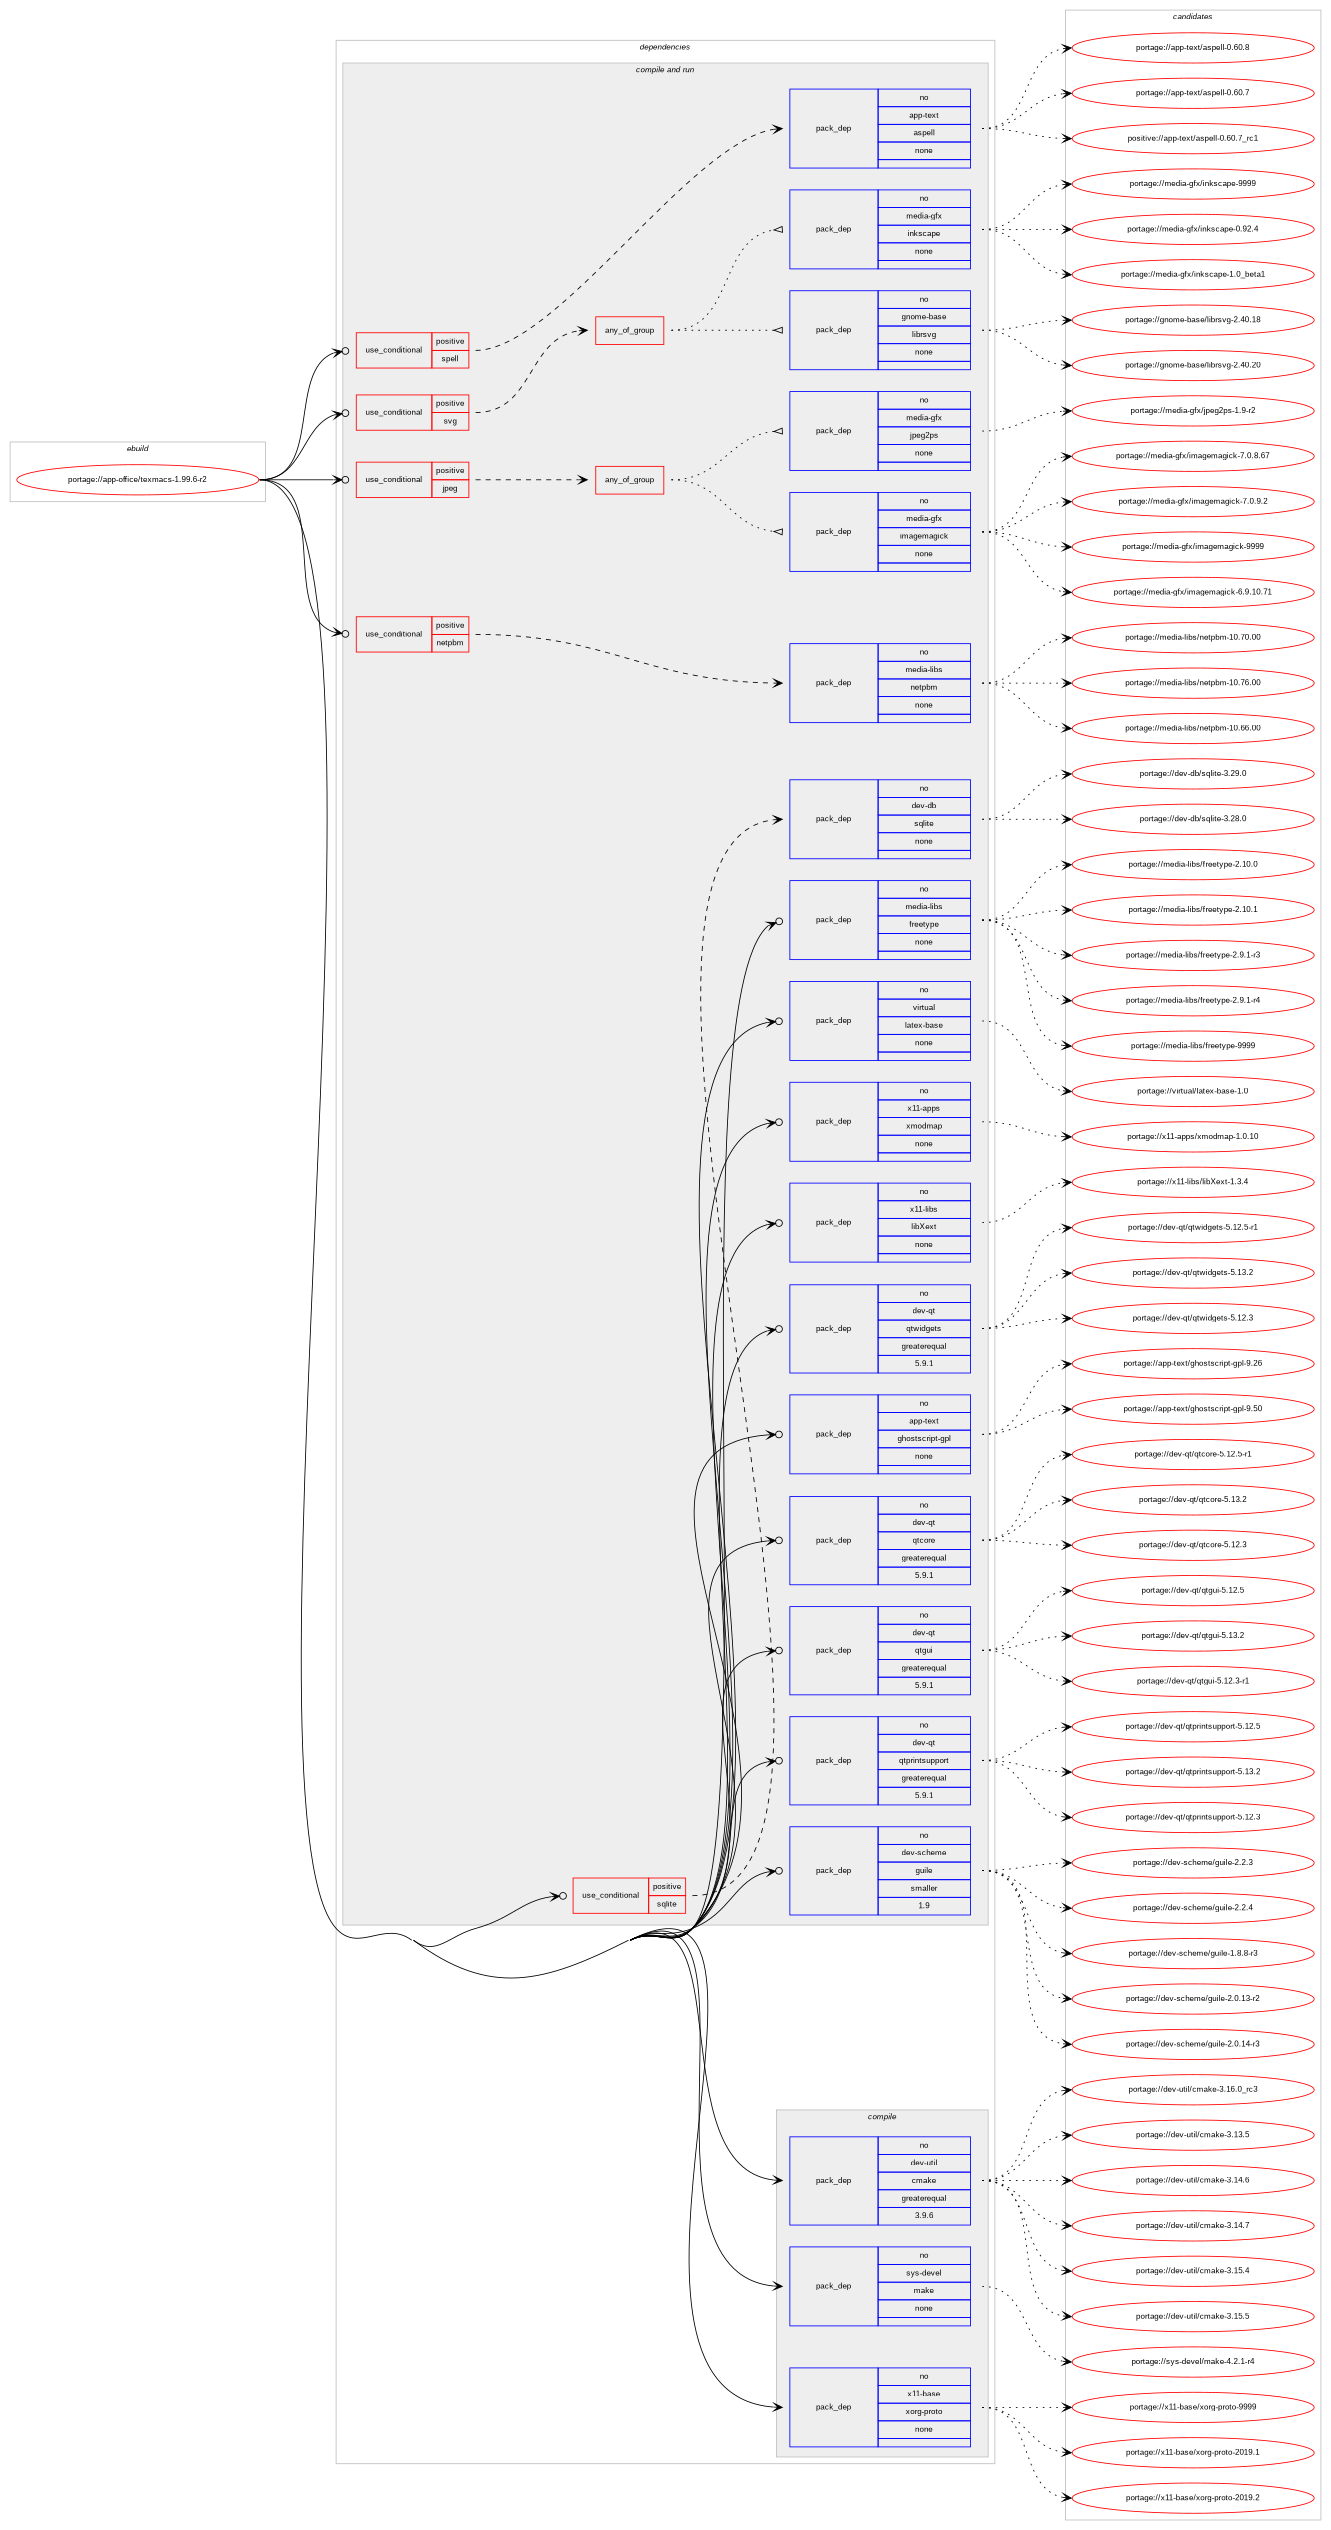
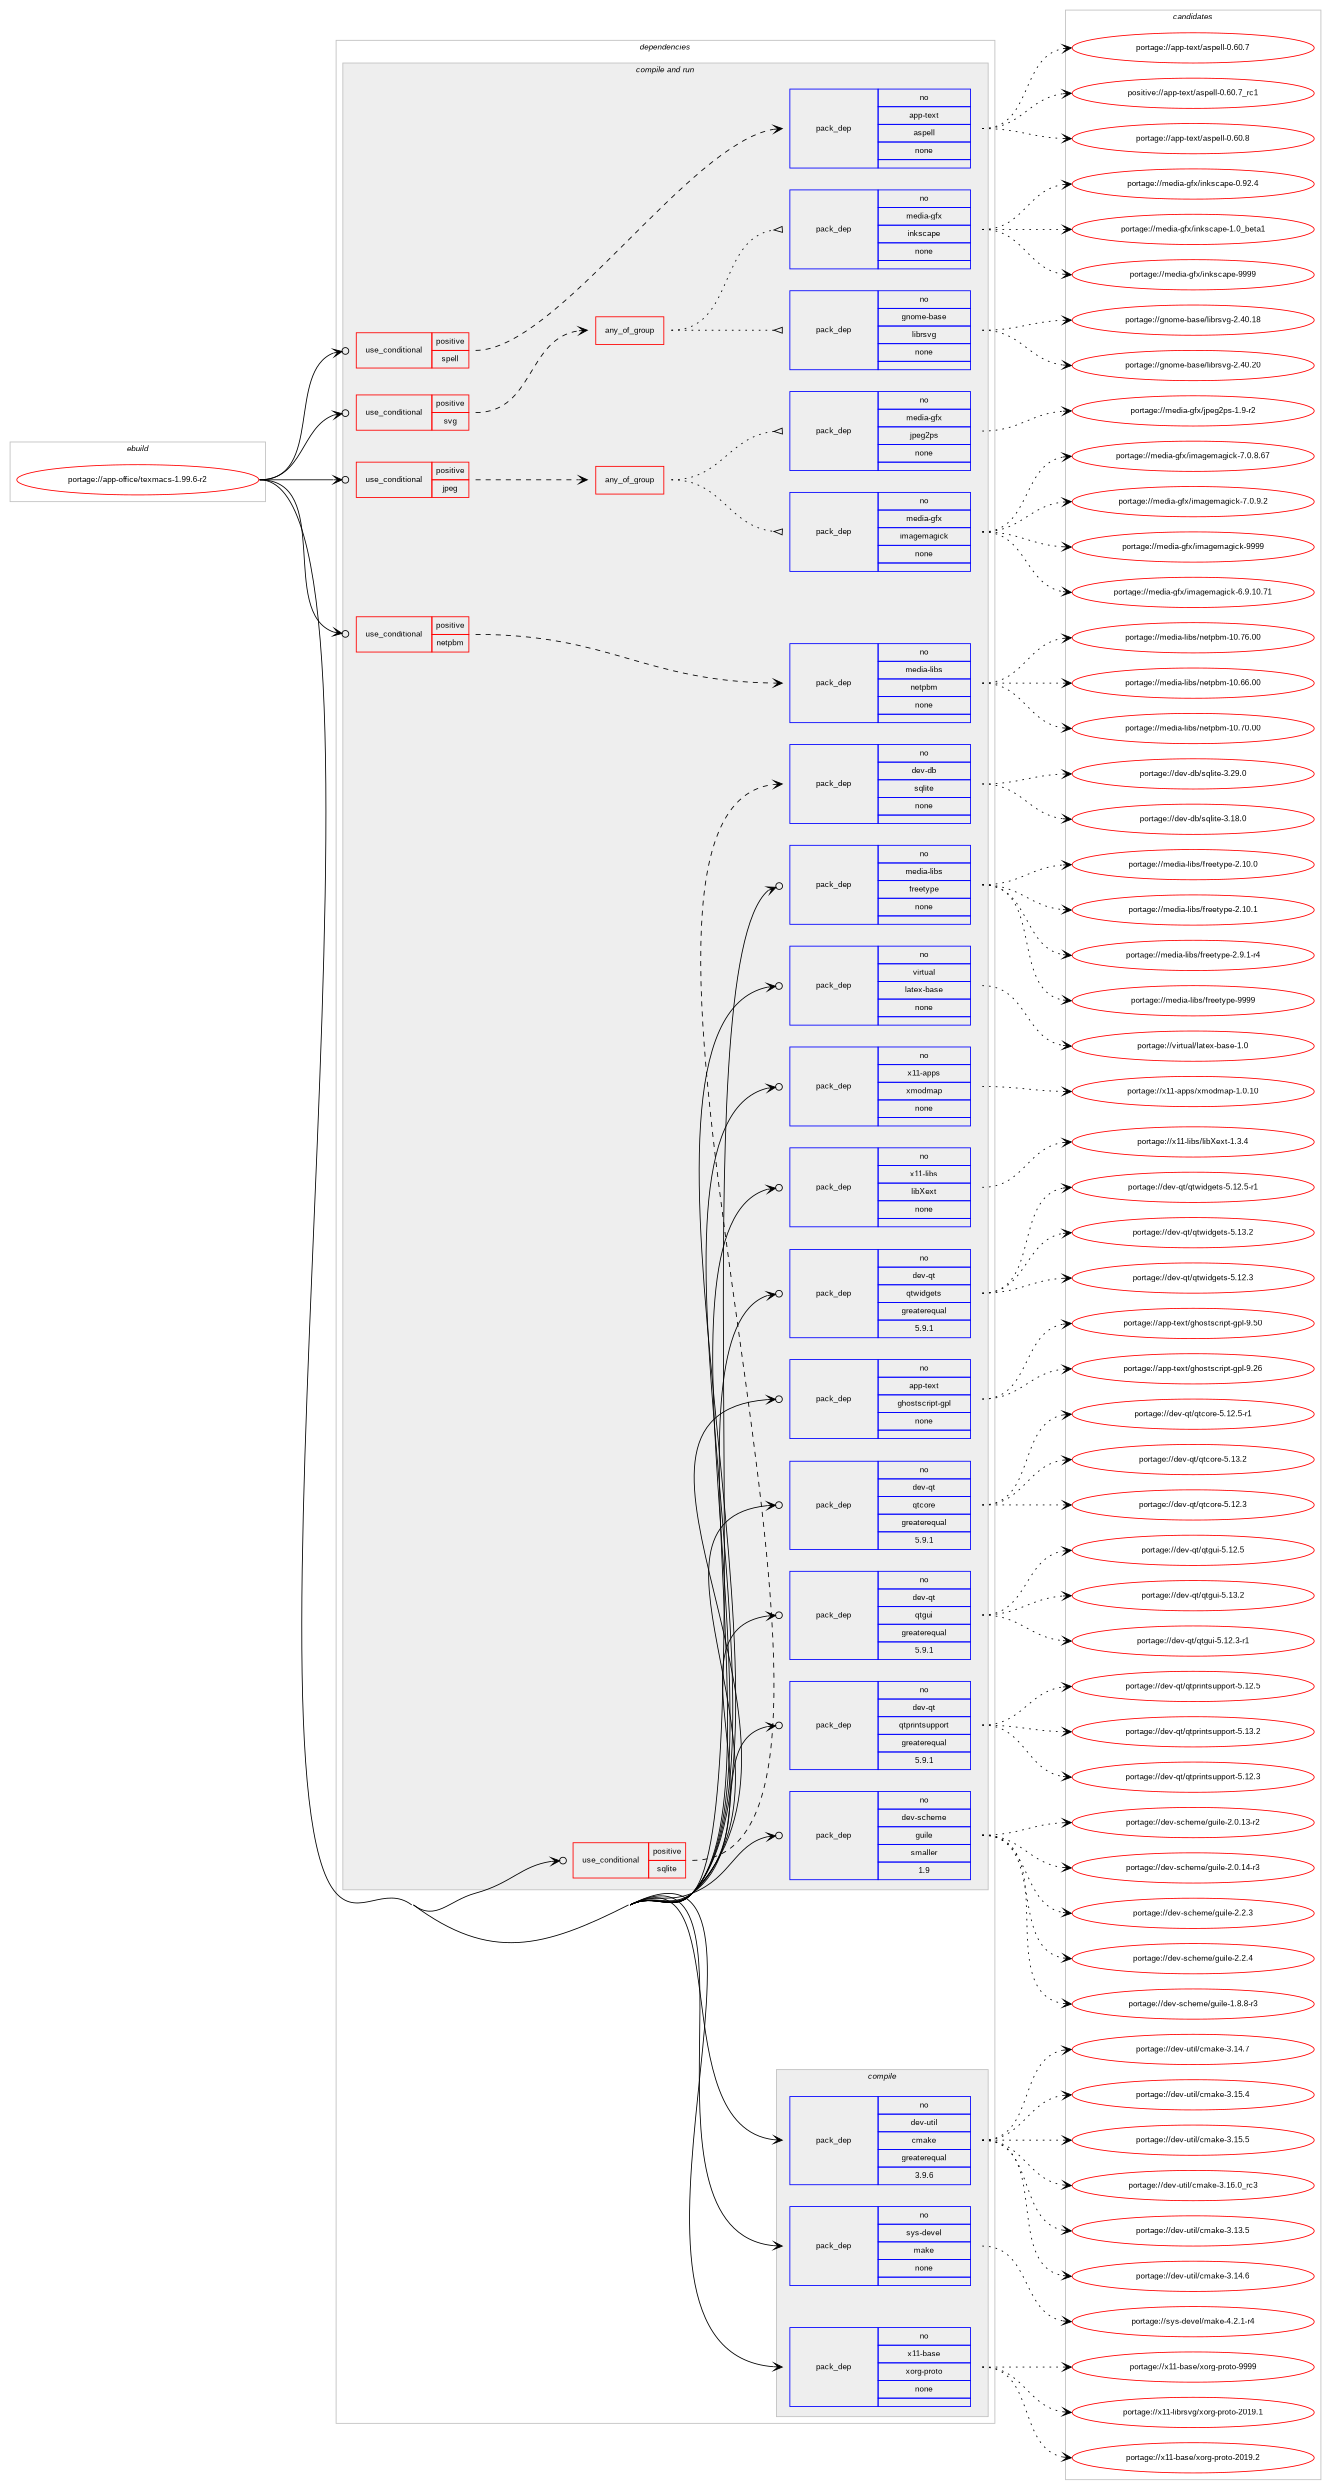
(1193, 819) -> (1193, 819)
(1193, 955) -> none
(1193, 2453) -> (1193, 2412)
